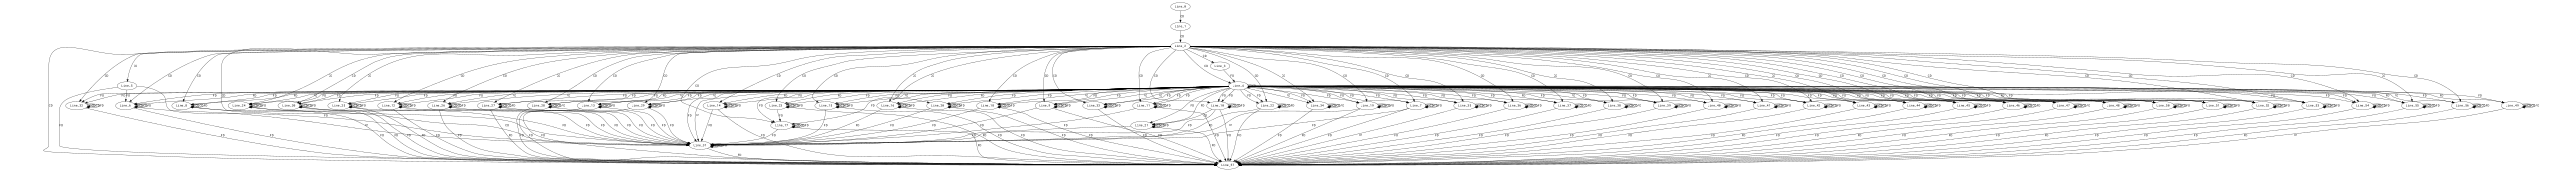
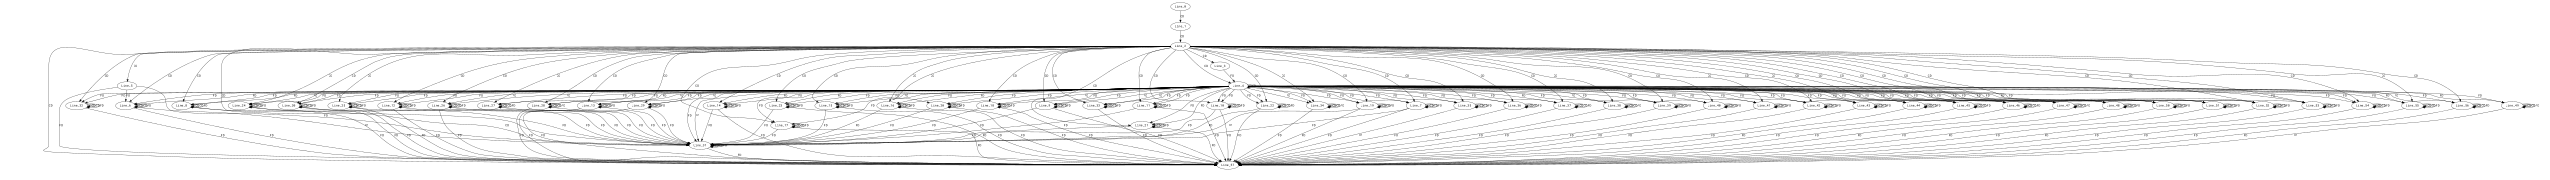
(778, 114) -> (749, 137)
(1189, 119) -> (1031, 105)
(842, 163) -> none
